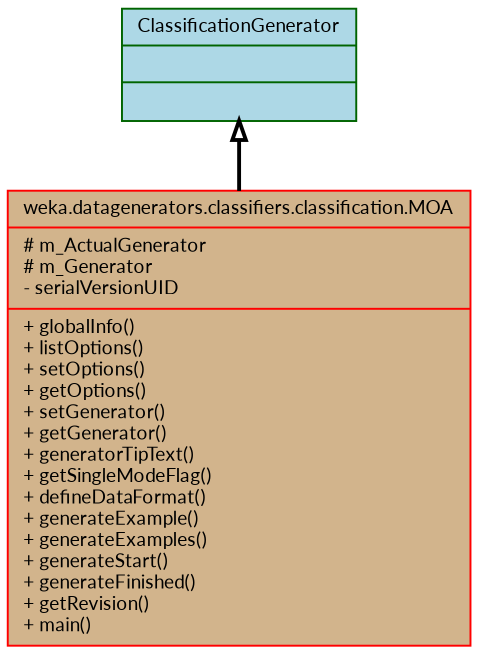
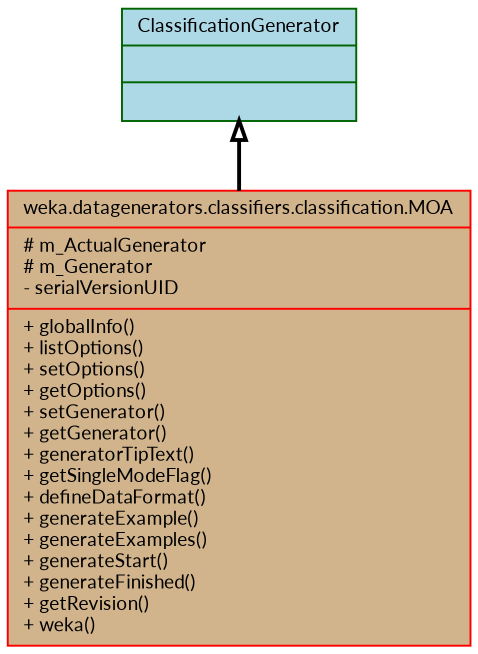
(58, 625) -> (60, 625)
